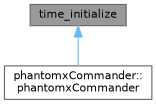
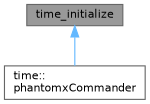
(78, 83) -> (75, 83)
